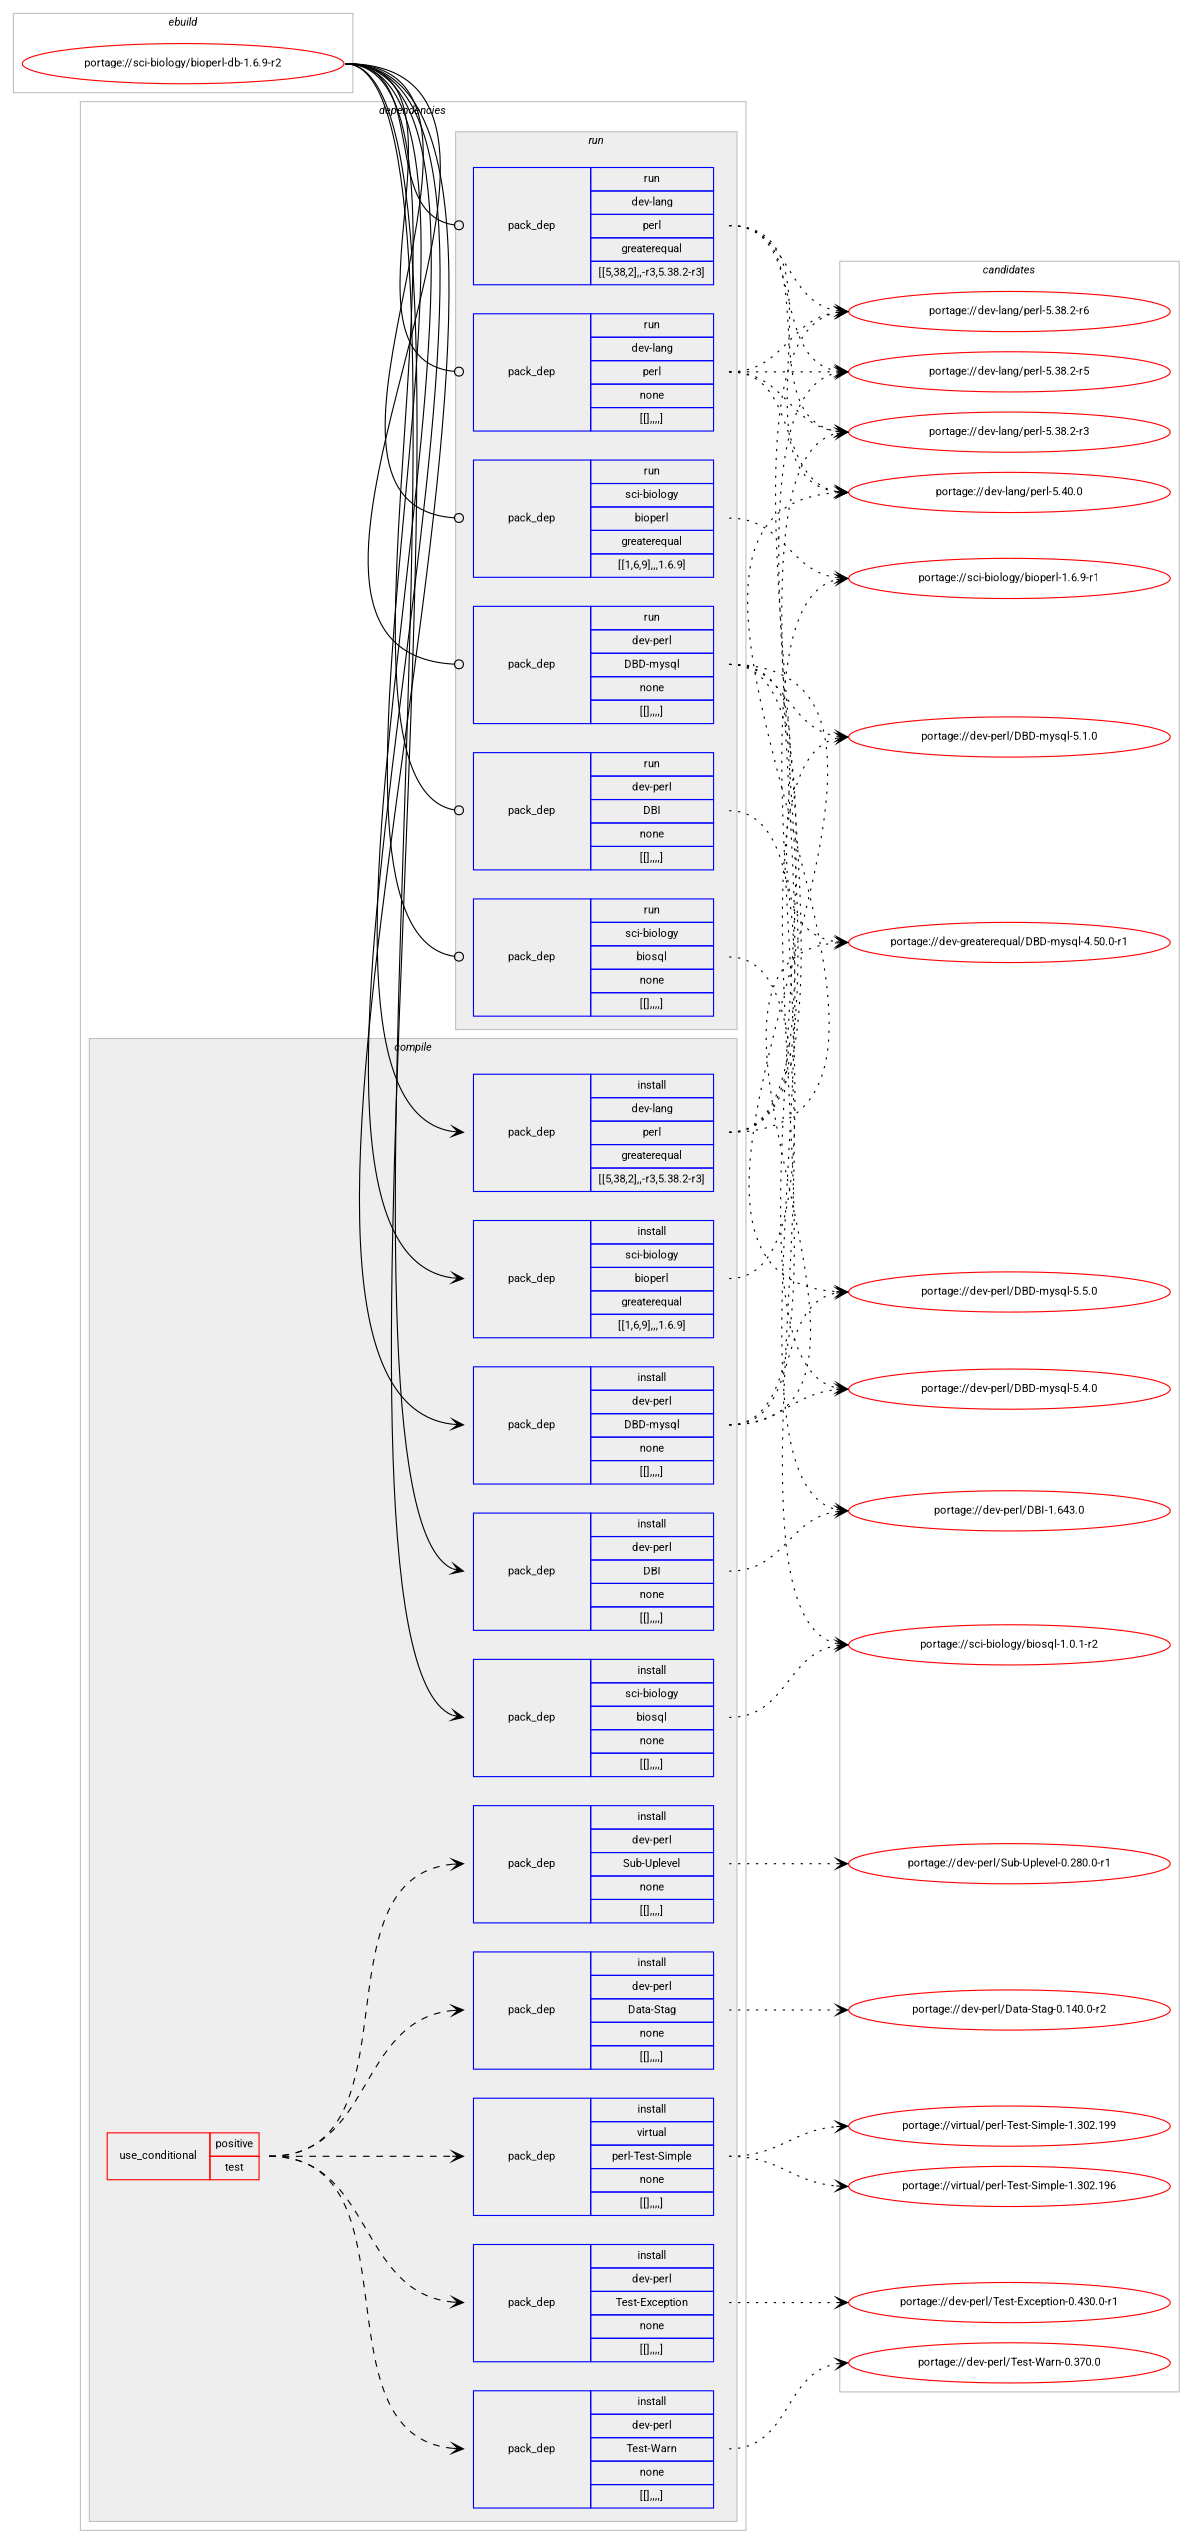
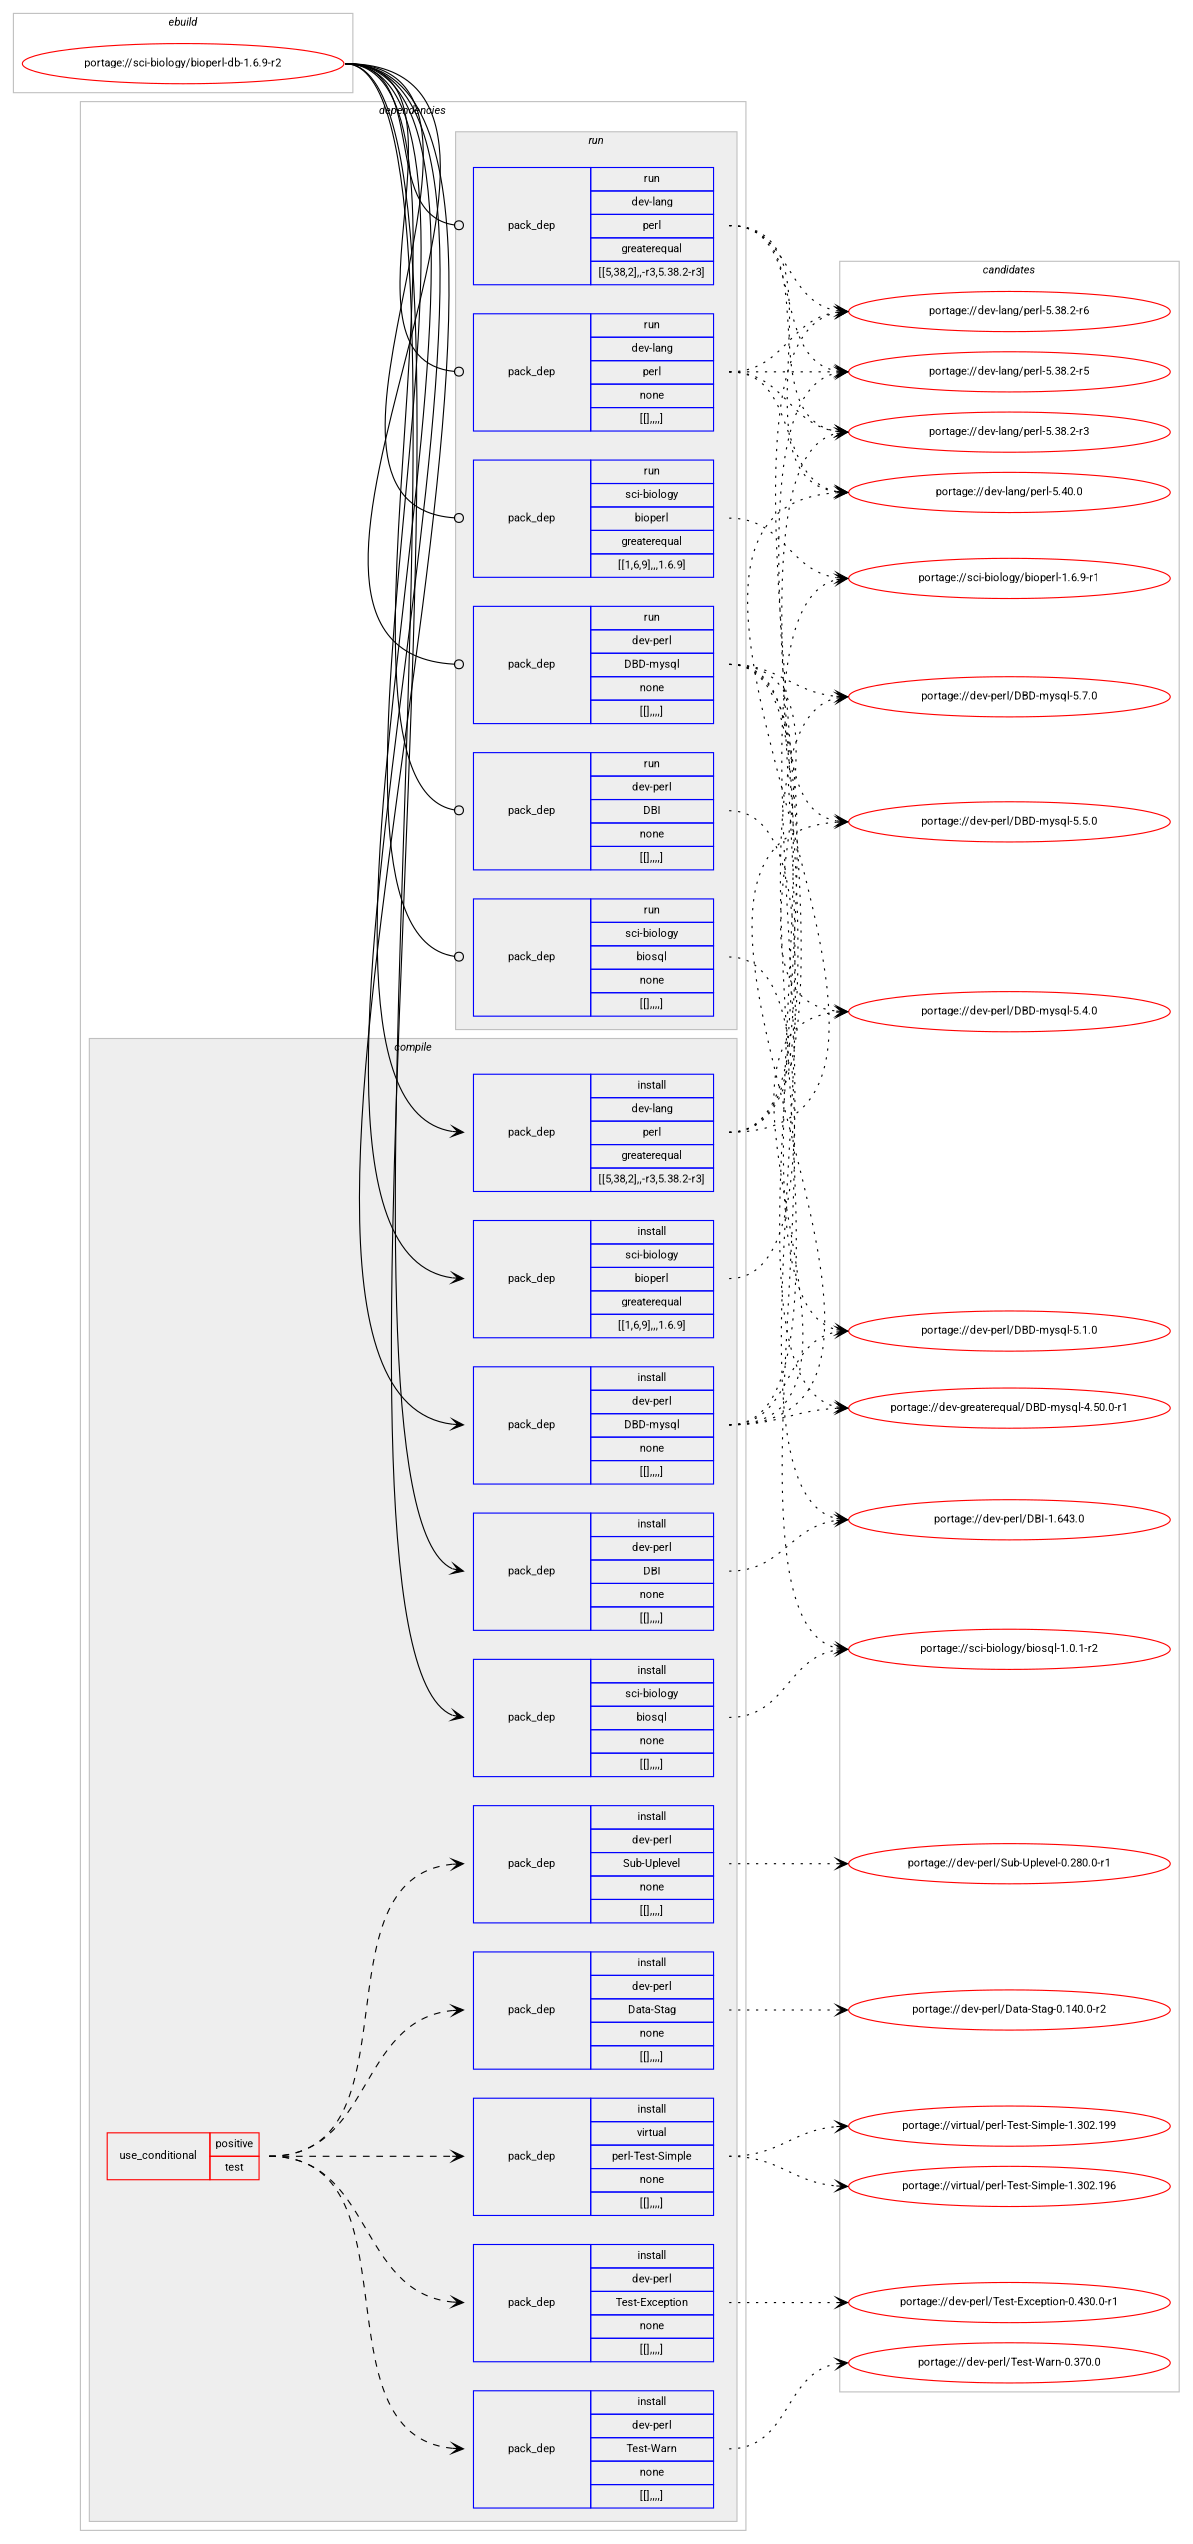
none -> (1009, 697)
